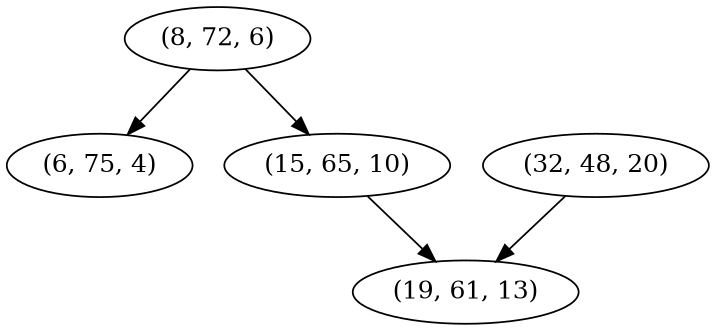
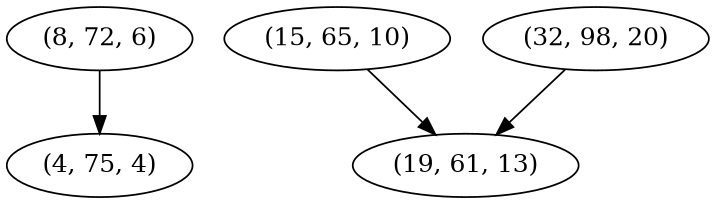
(271, 95) -> none
(100, 165) -> (100, 165)
(596, 165) -> (596, 39)
